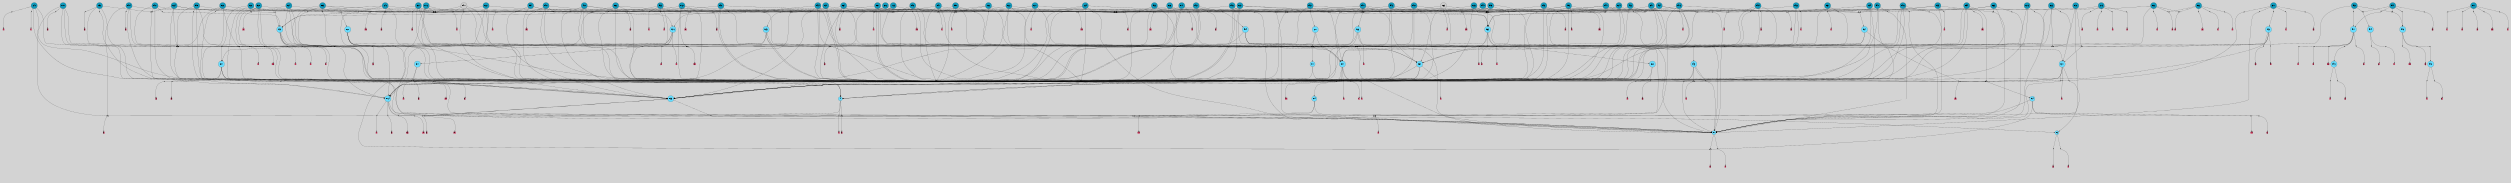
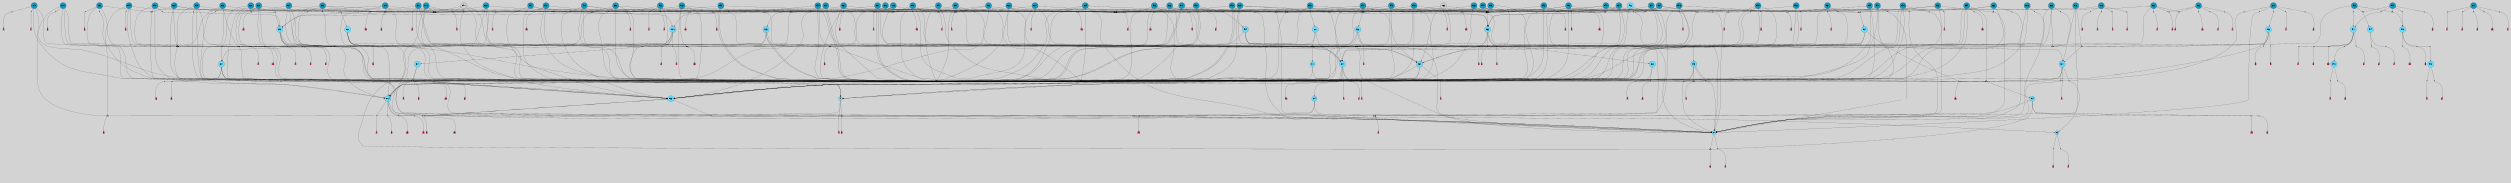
(1630, 6) -> (1630, 6)
